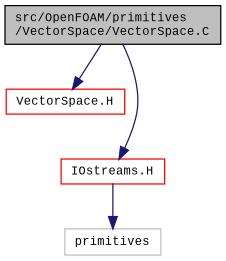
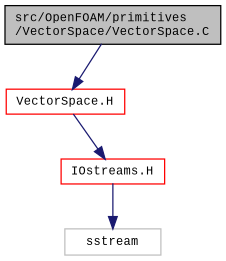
(138, 96) -> (86, 132)
(113, 242) -> (113, 242)
